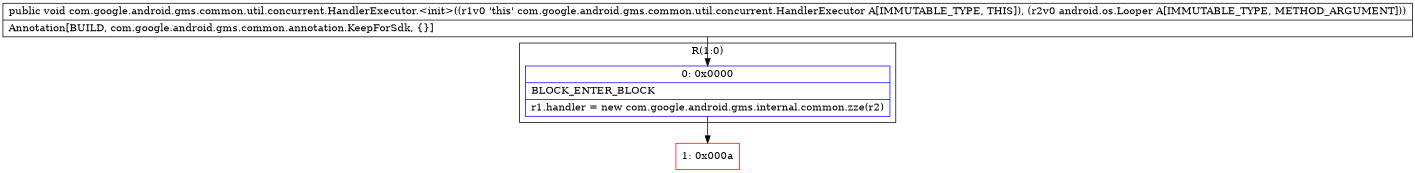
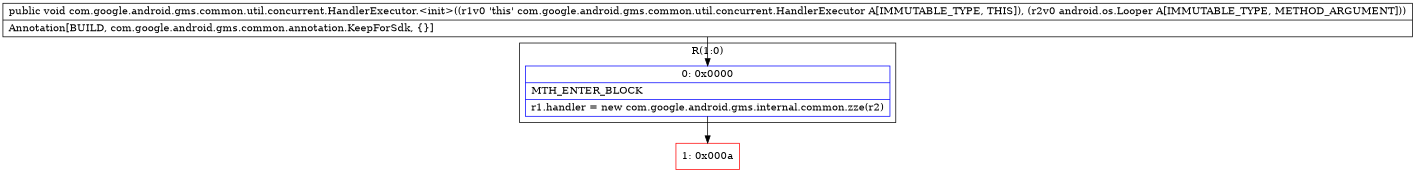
(593, 91) -> (587, 91)
